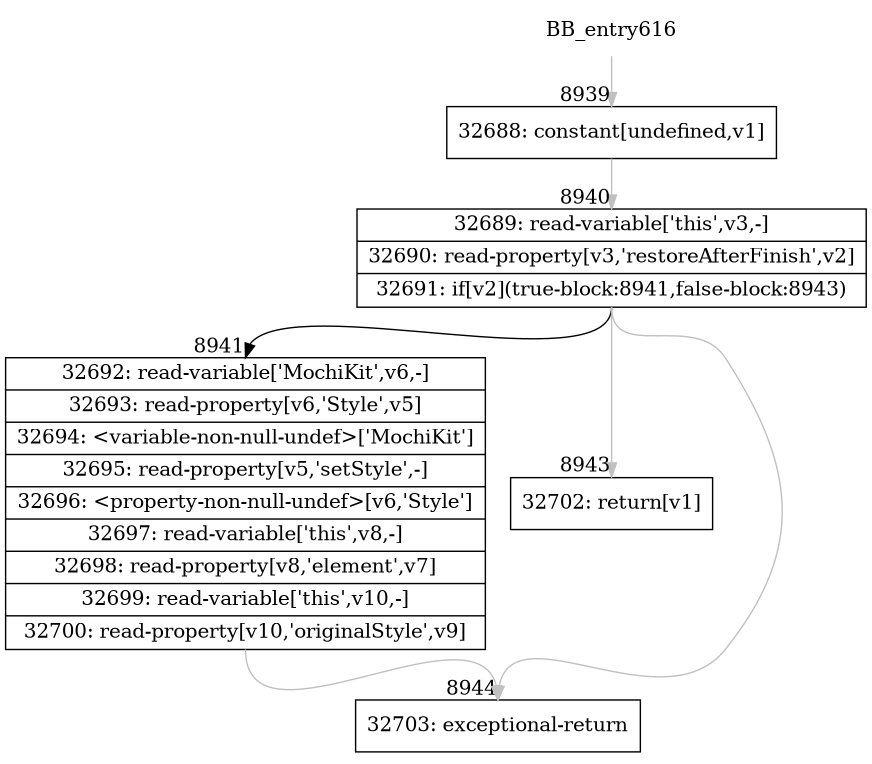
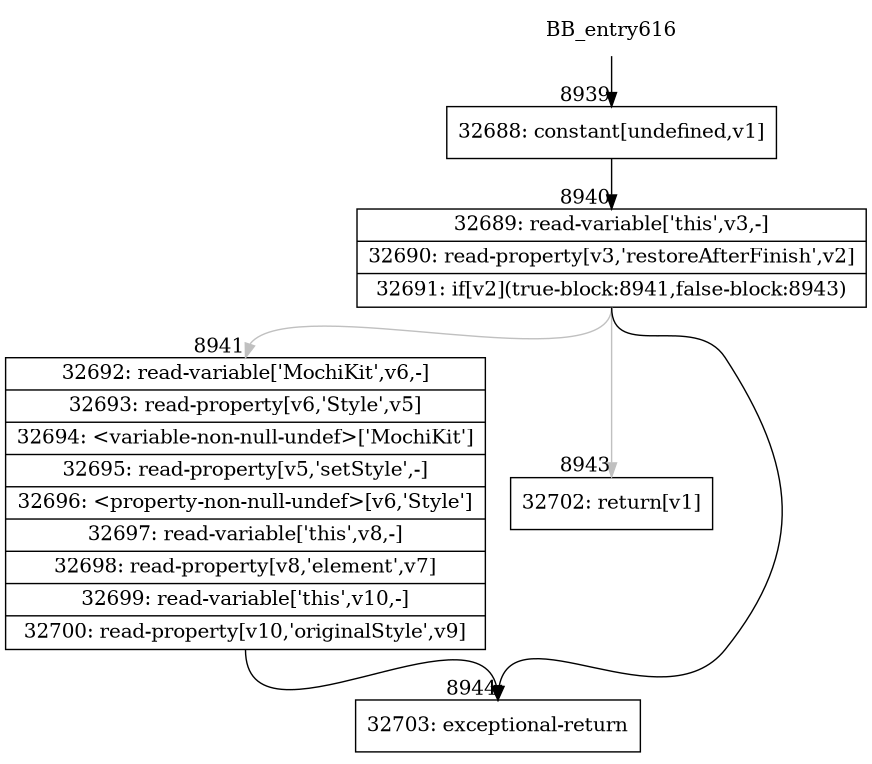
(612, 74) -> (612, 74)
(612, 177) -> (612, 177)
(435, 333) -> (435, 333)
(774, 559) -> (774, 559)
(365, 676) -> (365, 676)
